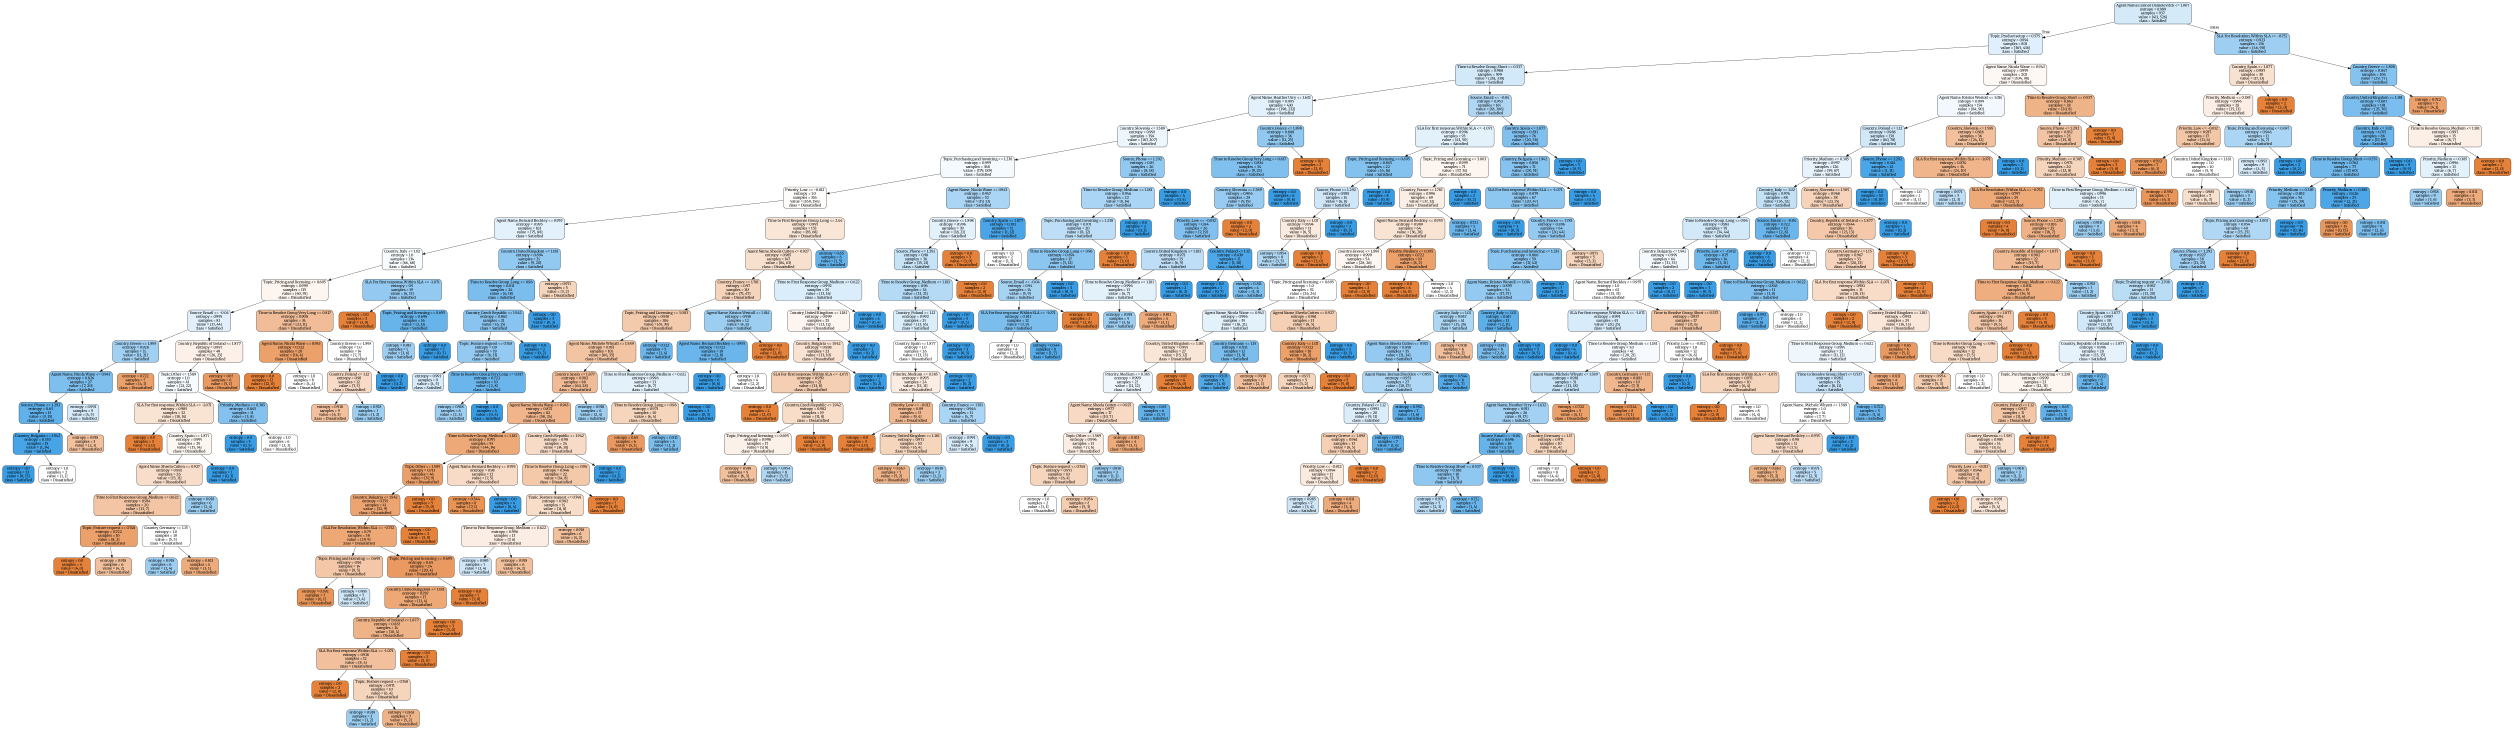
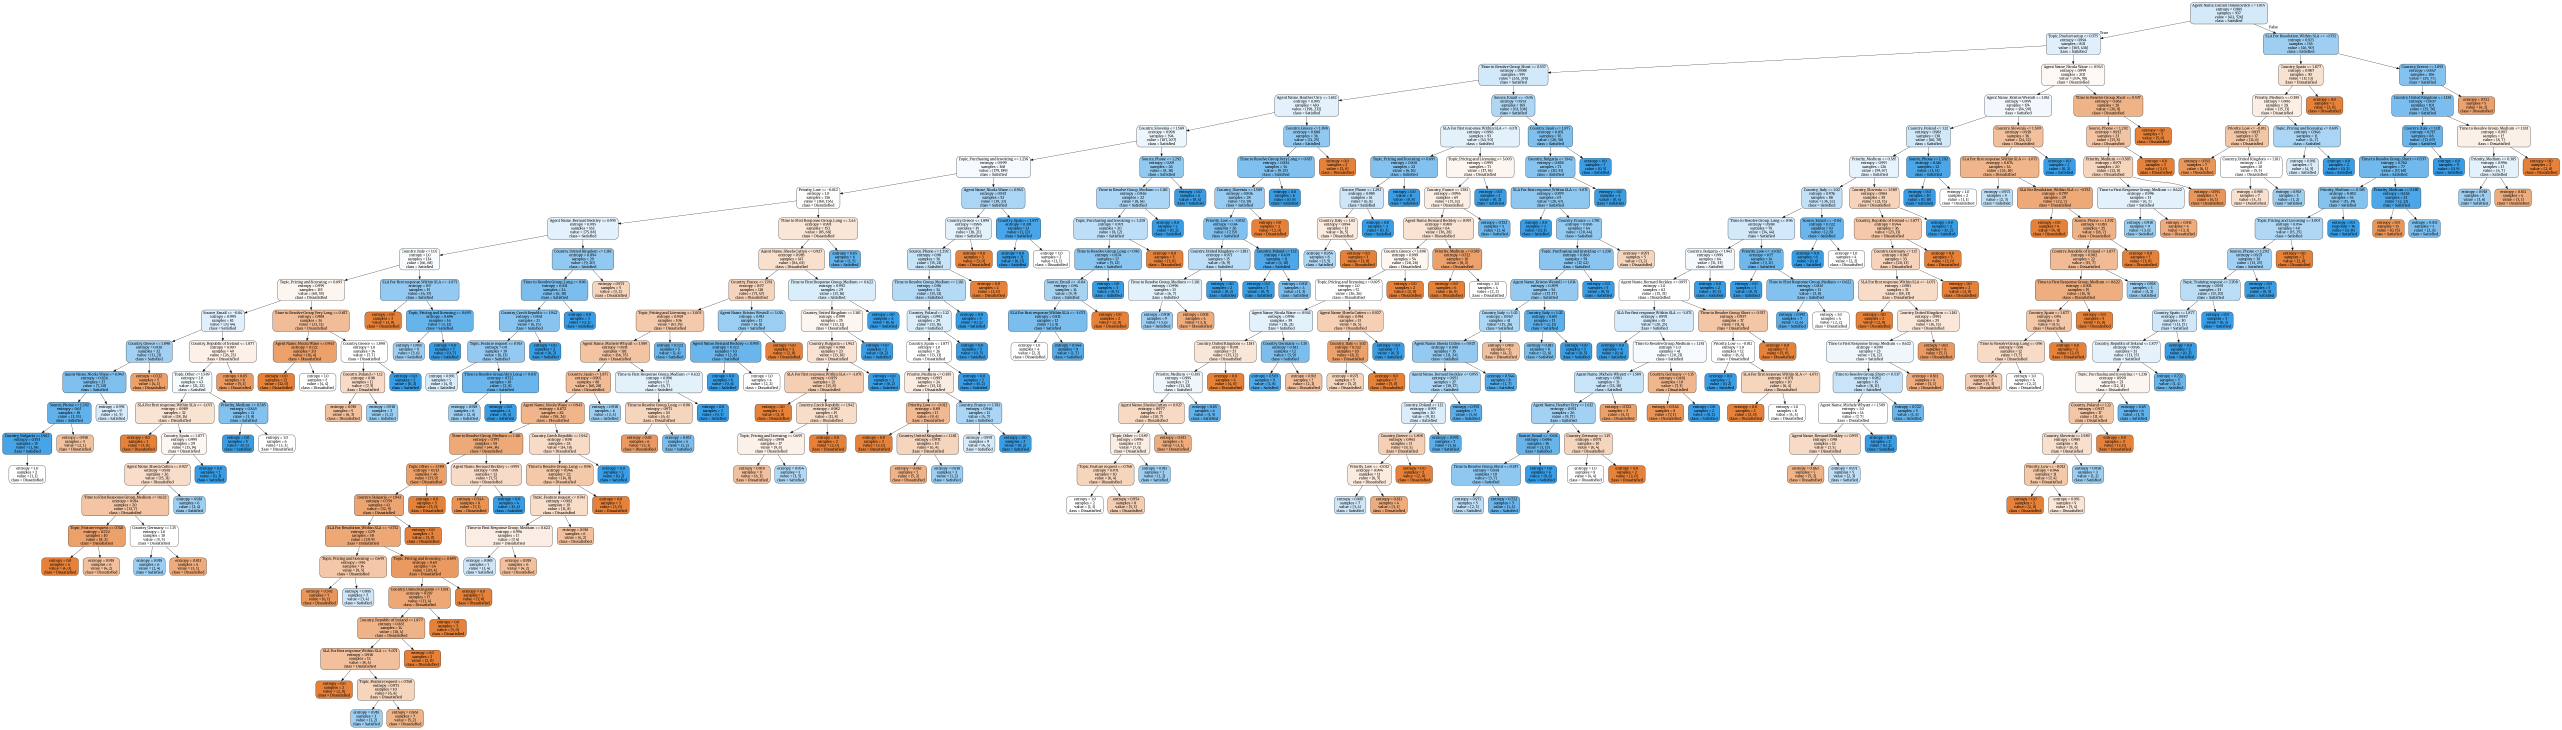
(1379, 198) -> (1404, 198)
none -> (1013, 259)
(18, 474) -> none
